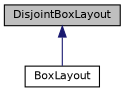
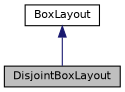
(62, 52) -> (62, 52)
